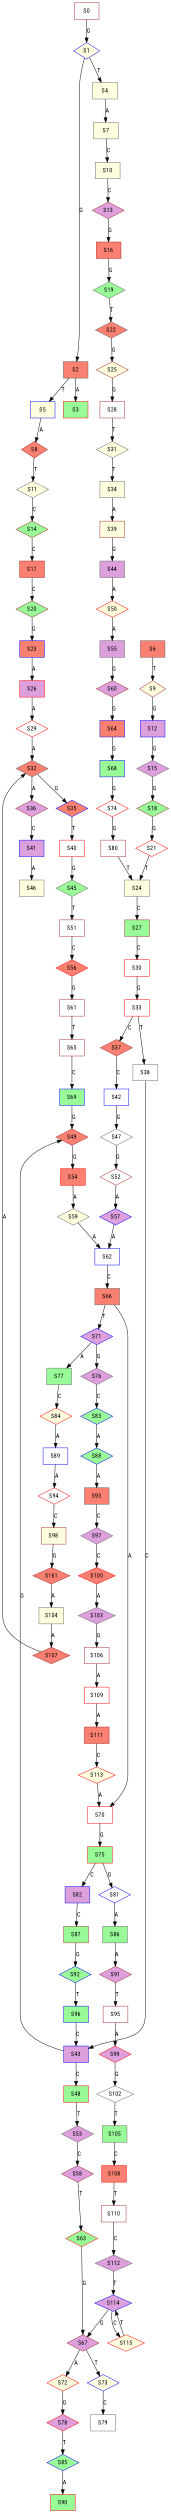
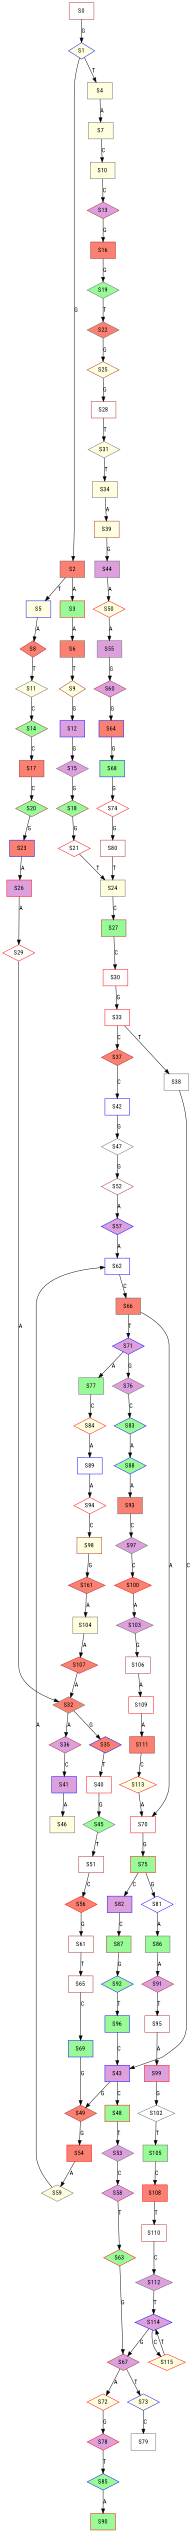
none -> (72, 627)
(115, 2054) -> (157, 2074)
